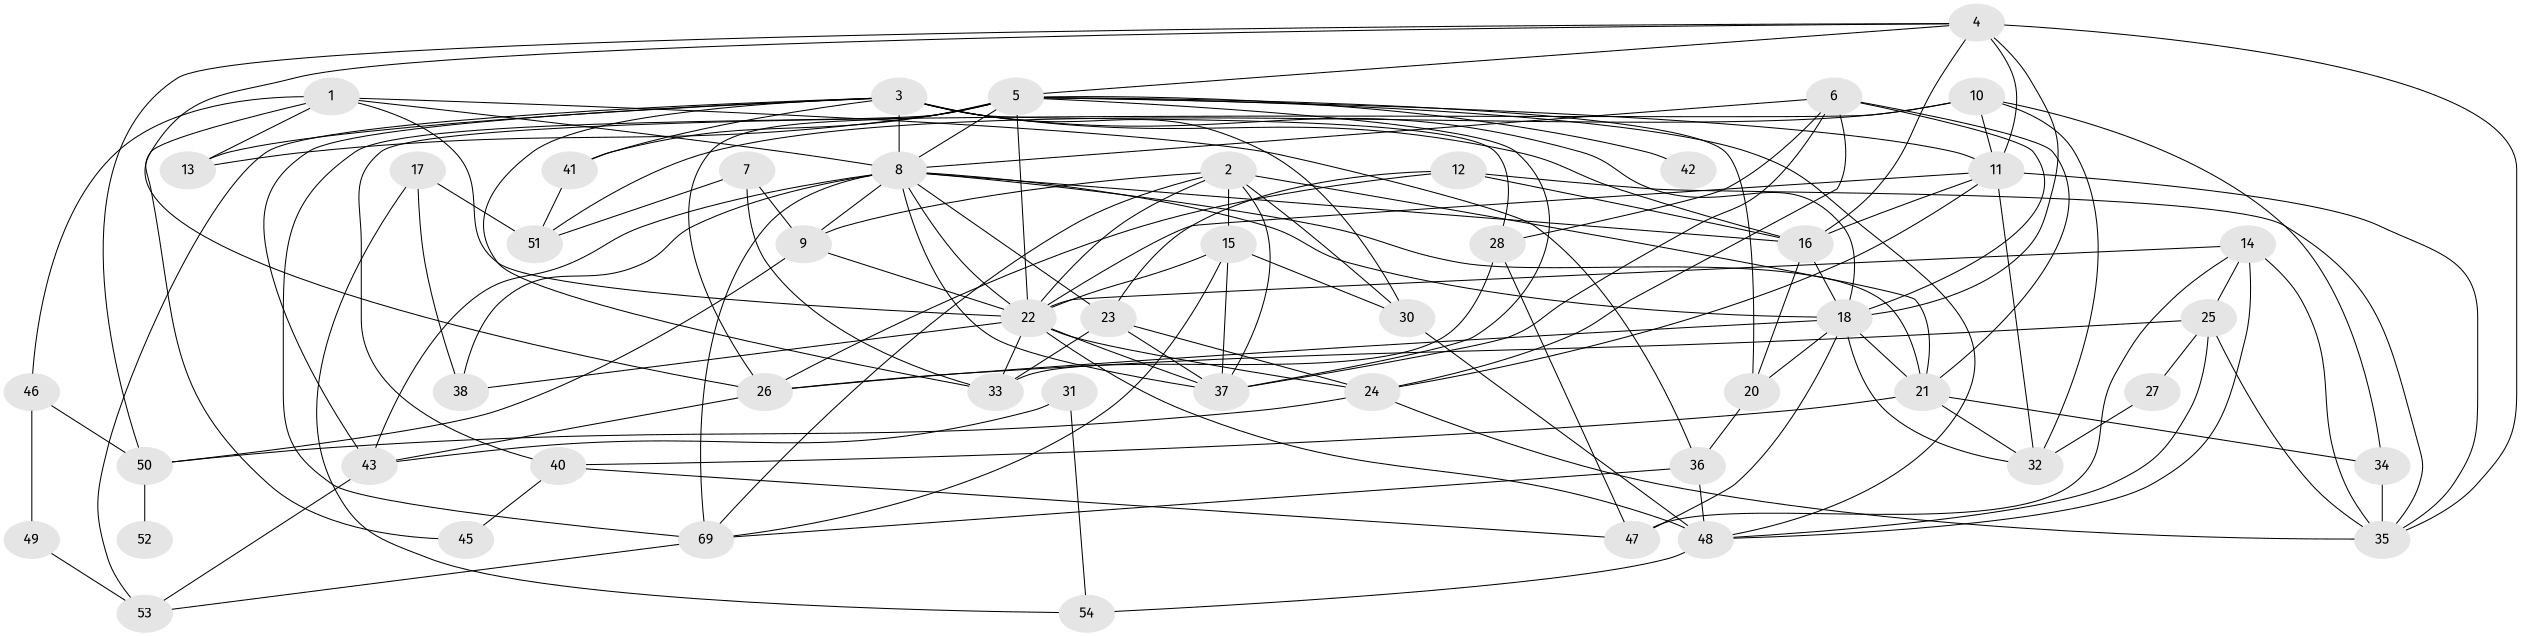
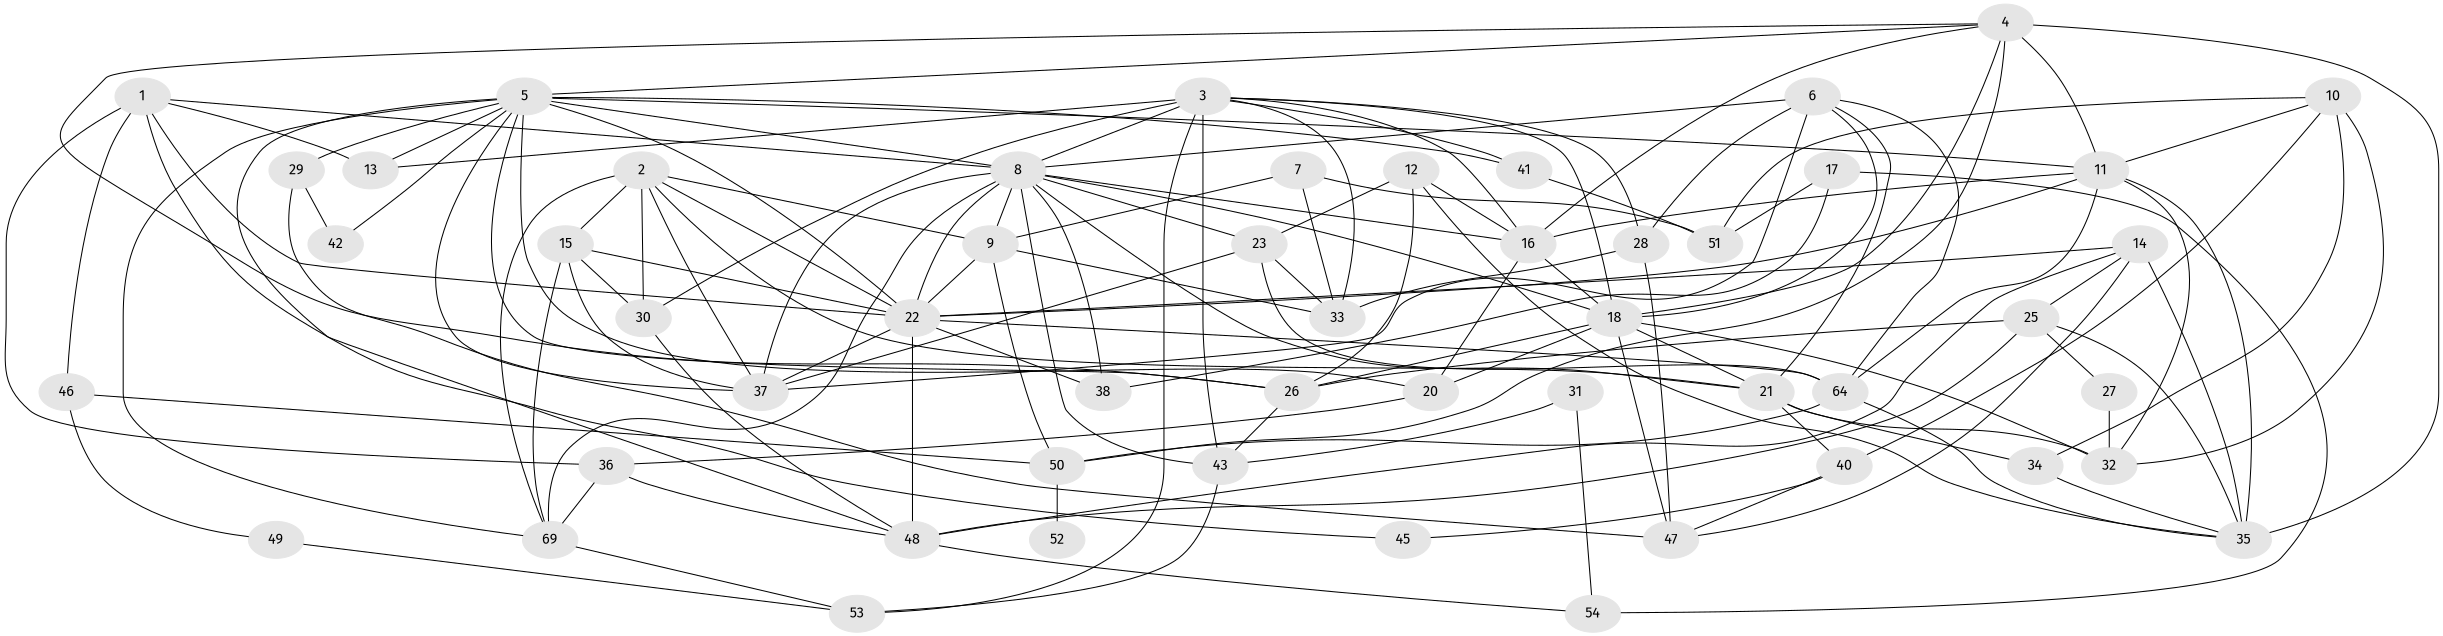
none -> (297, 170)
(1012, 355) -> (1134, 275)
(1372, 392) -> (1840, 392)
